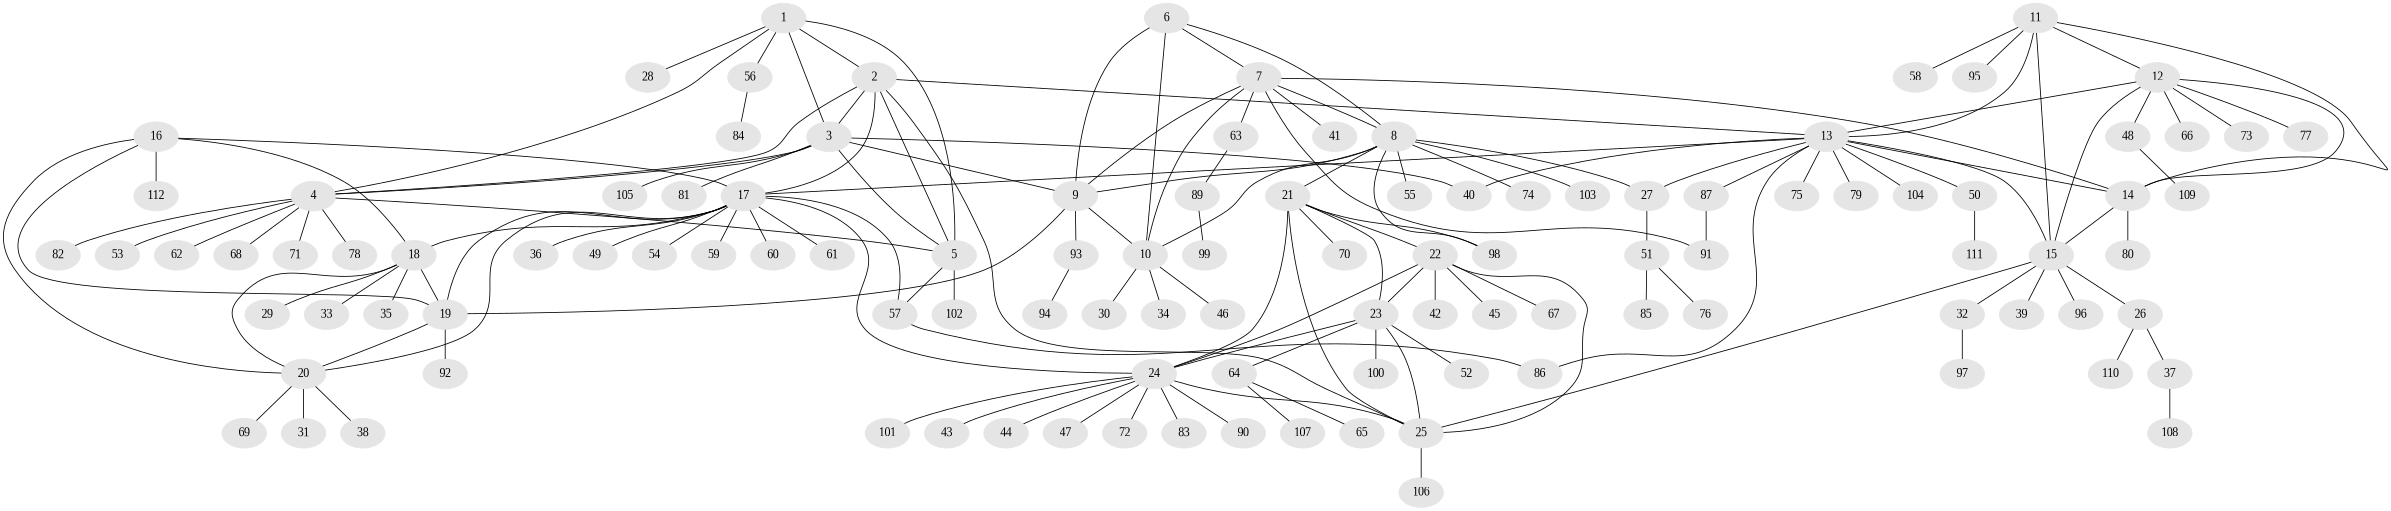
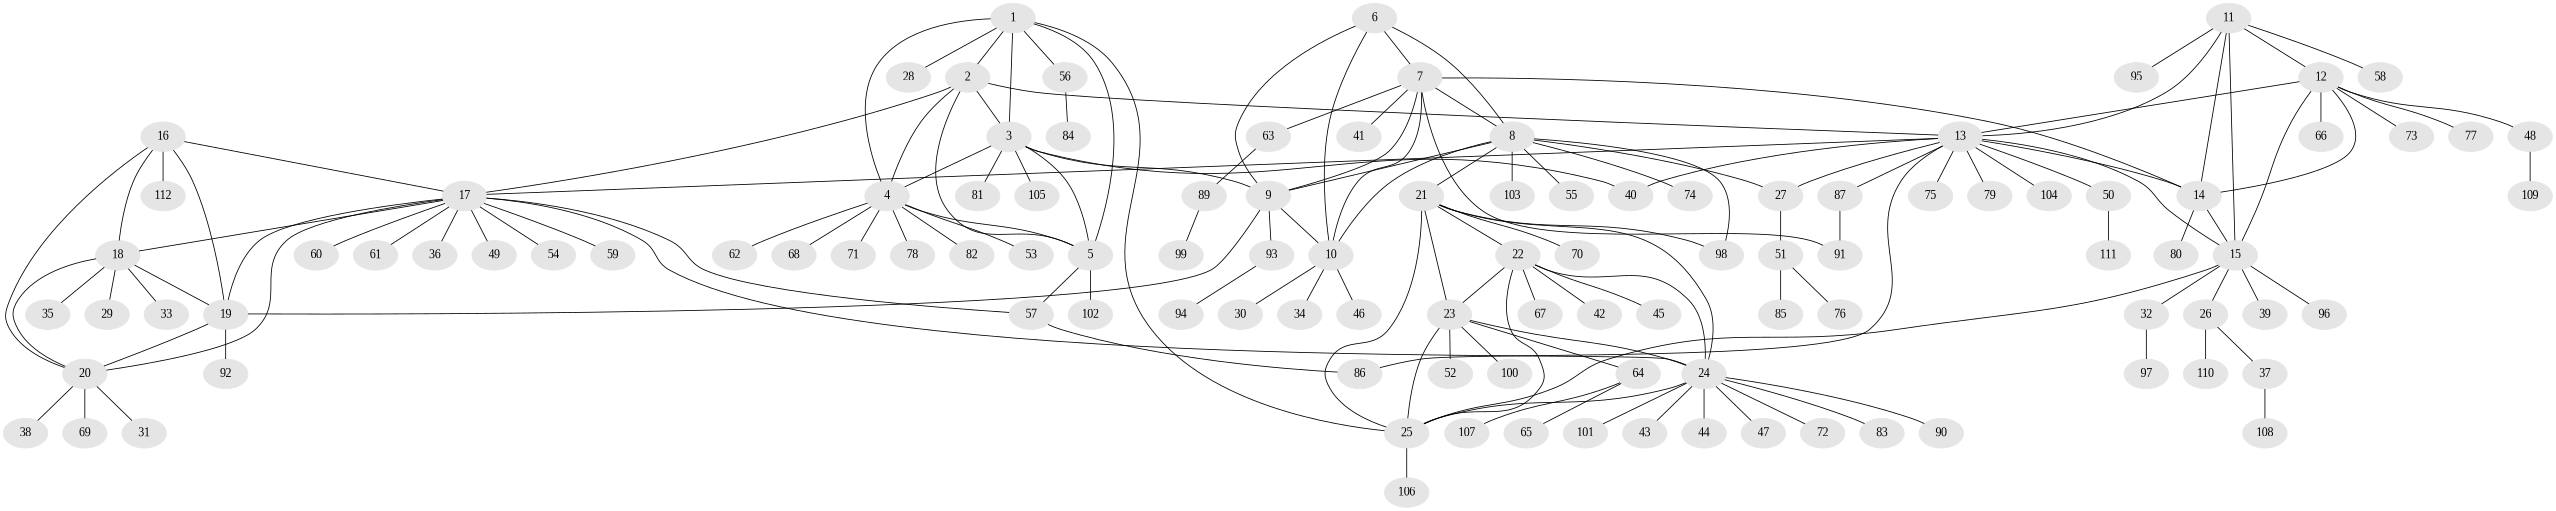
(1077, 348) -> (1129, 281)
